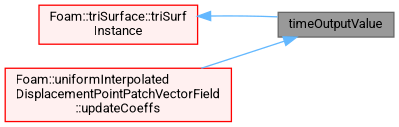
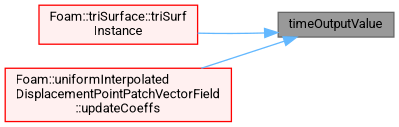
(244, 16) -> (231, 33)
